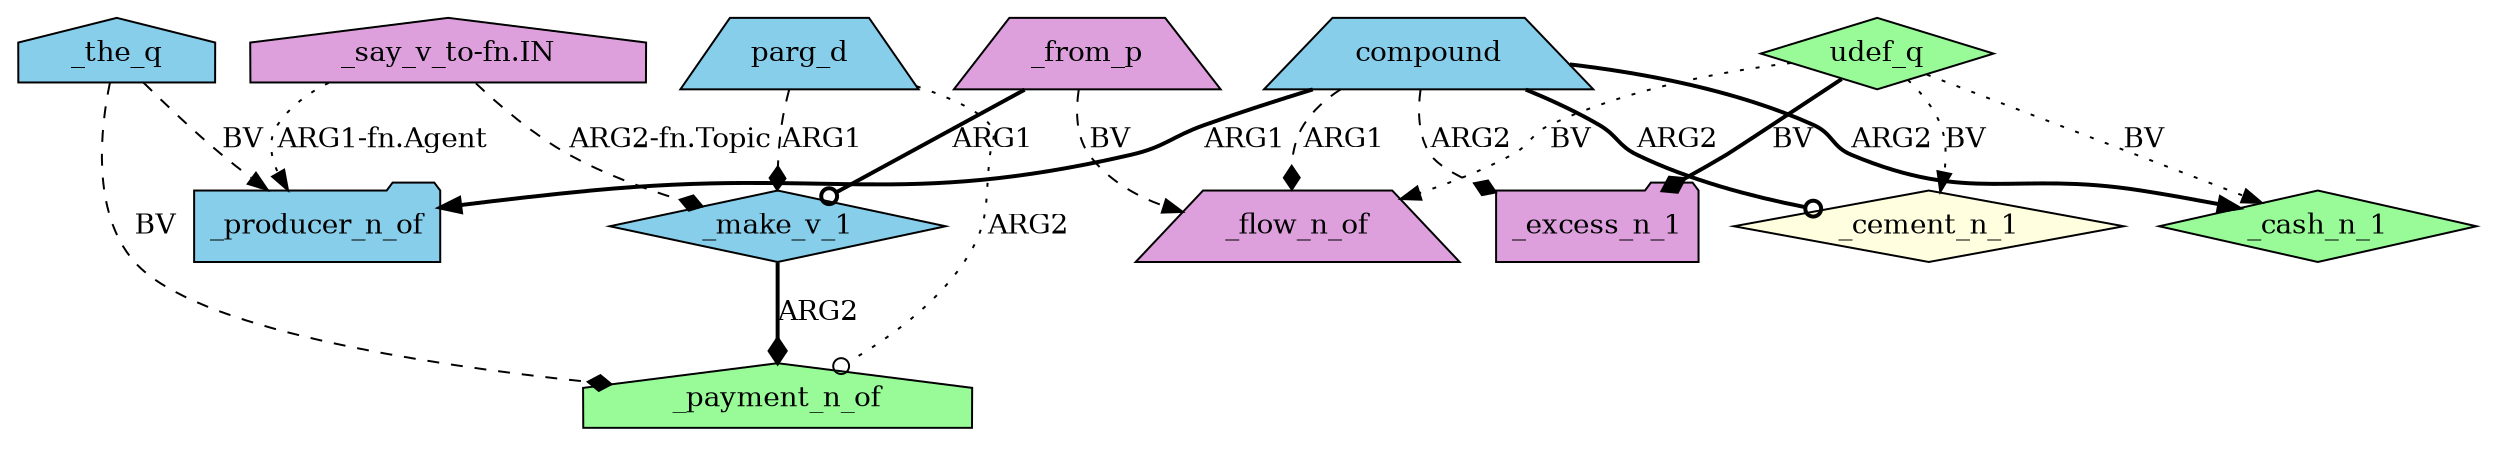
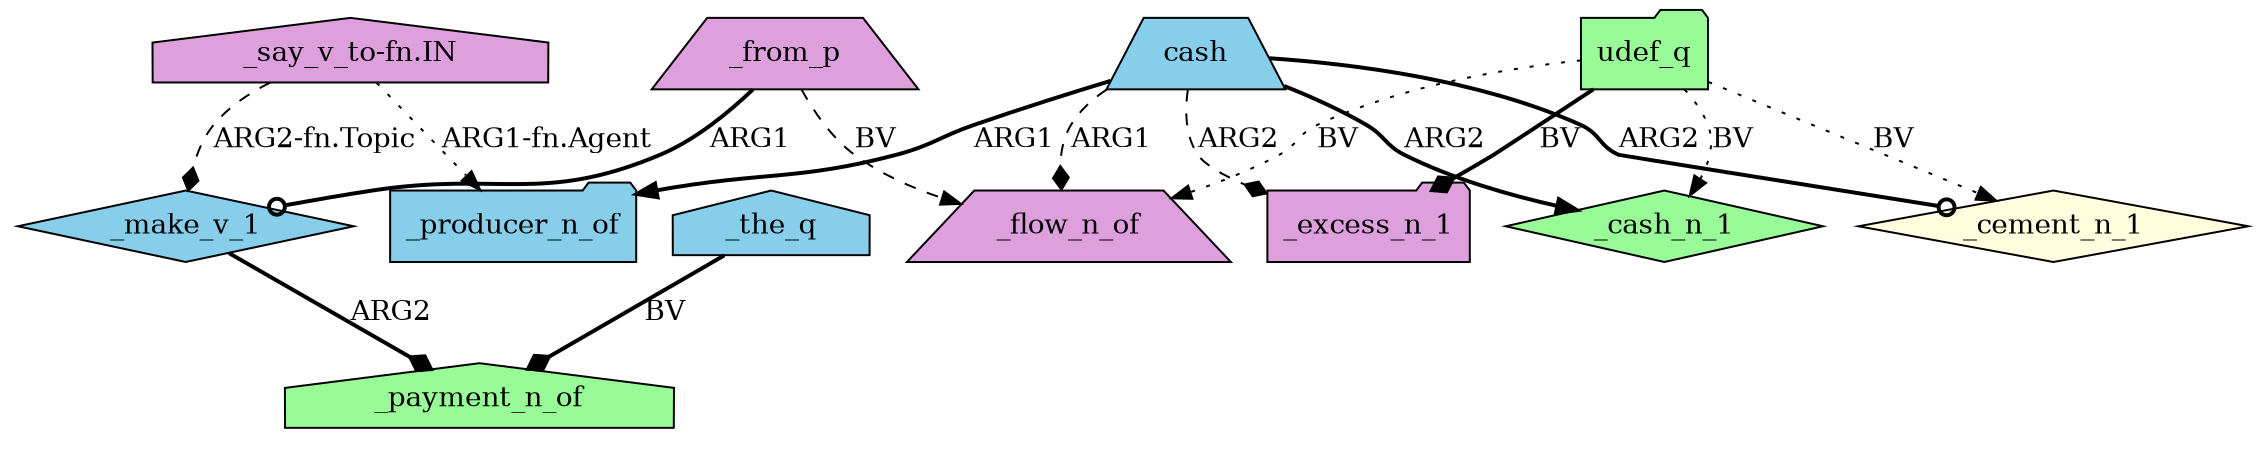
(799, 54) -> none
(1429, 54) -> (1196, 54)
(1877, 54) -> (1644, 54)
(196, 132) -> none
(262, 325) -> (637, 306)
